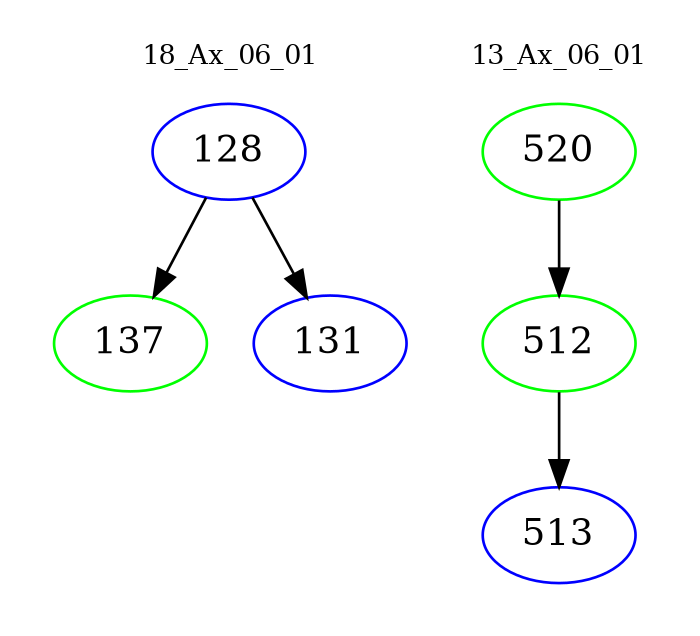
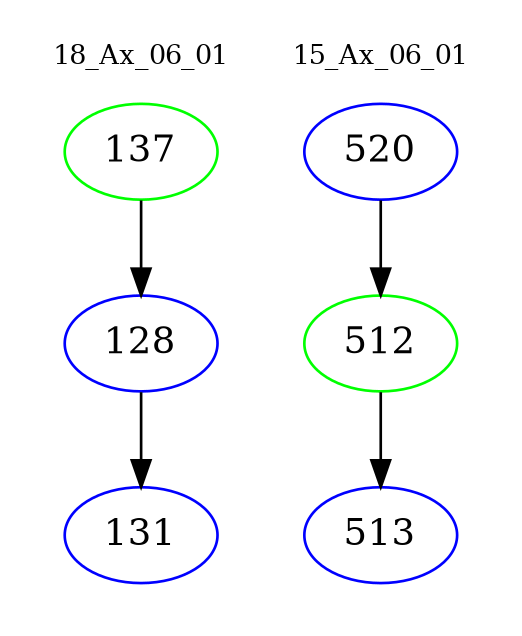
(559, 57) -> (381, 57)
(559, 152) -> (381, 152)
(186, 235) -> (141, 235)
